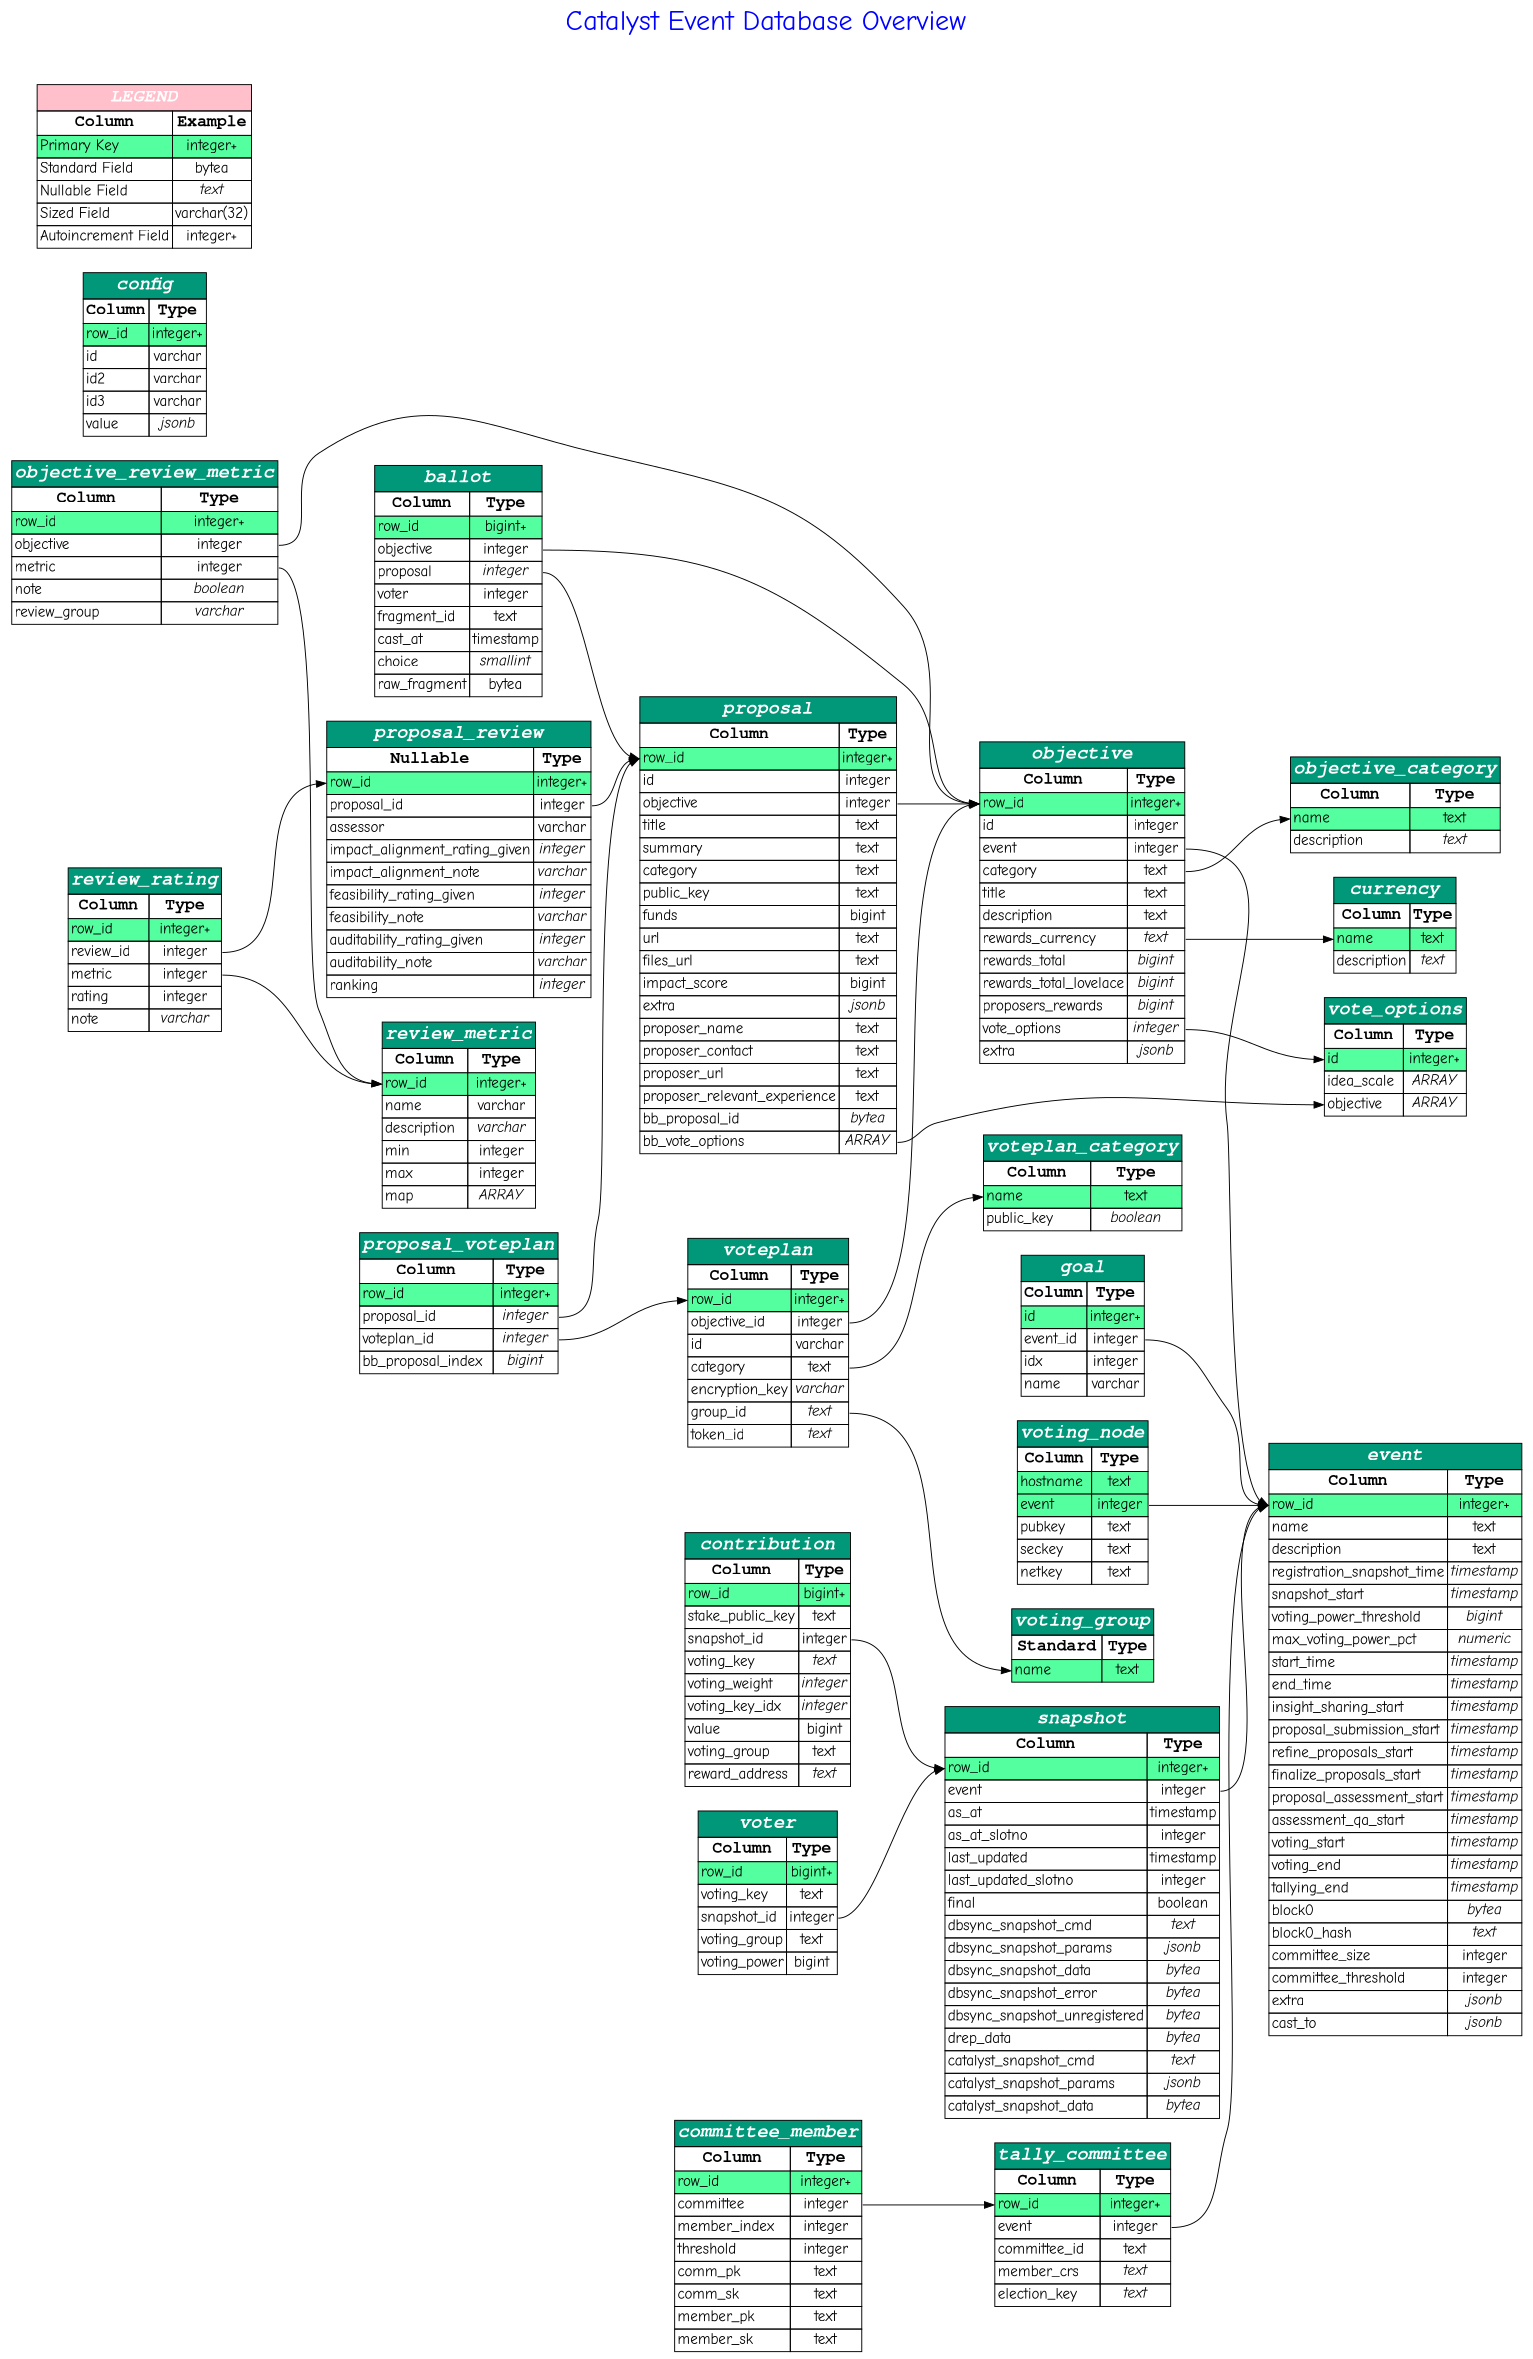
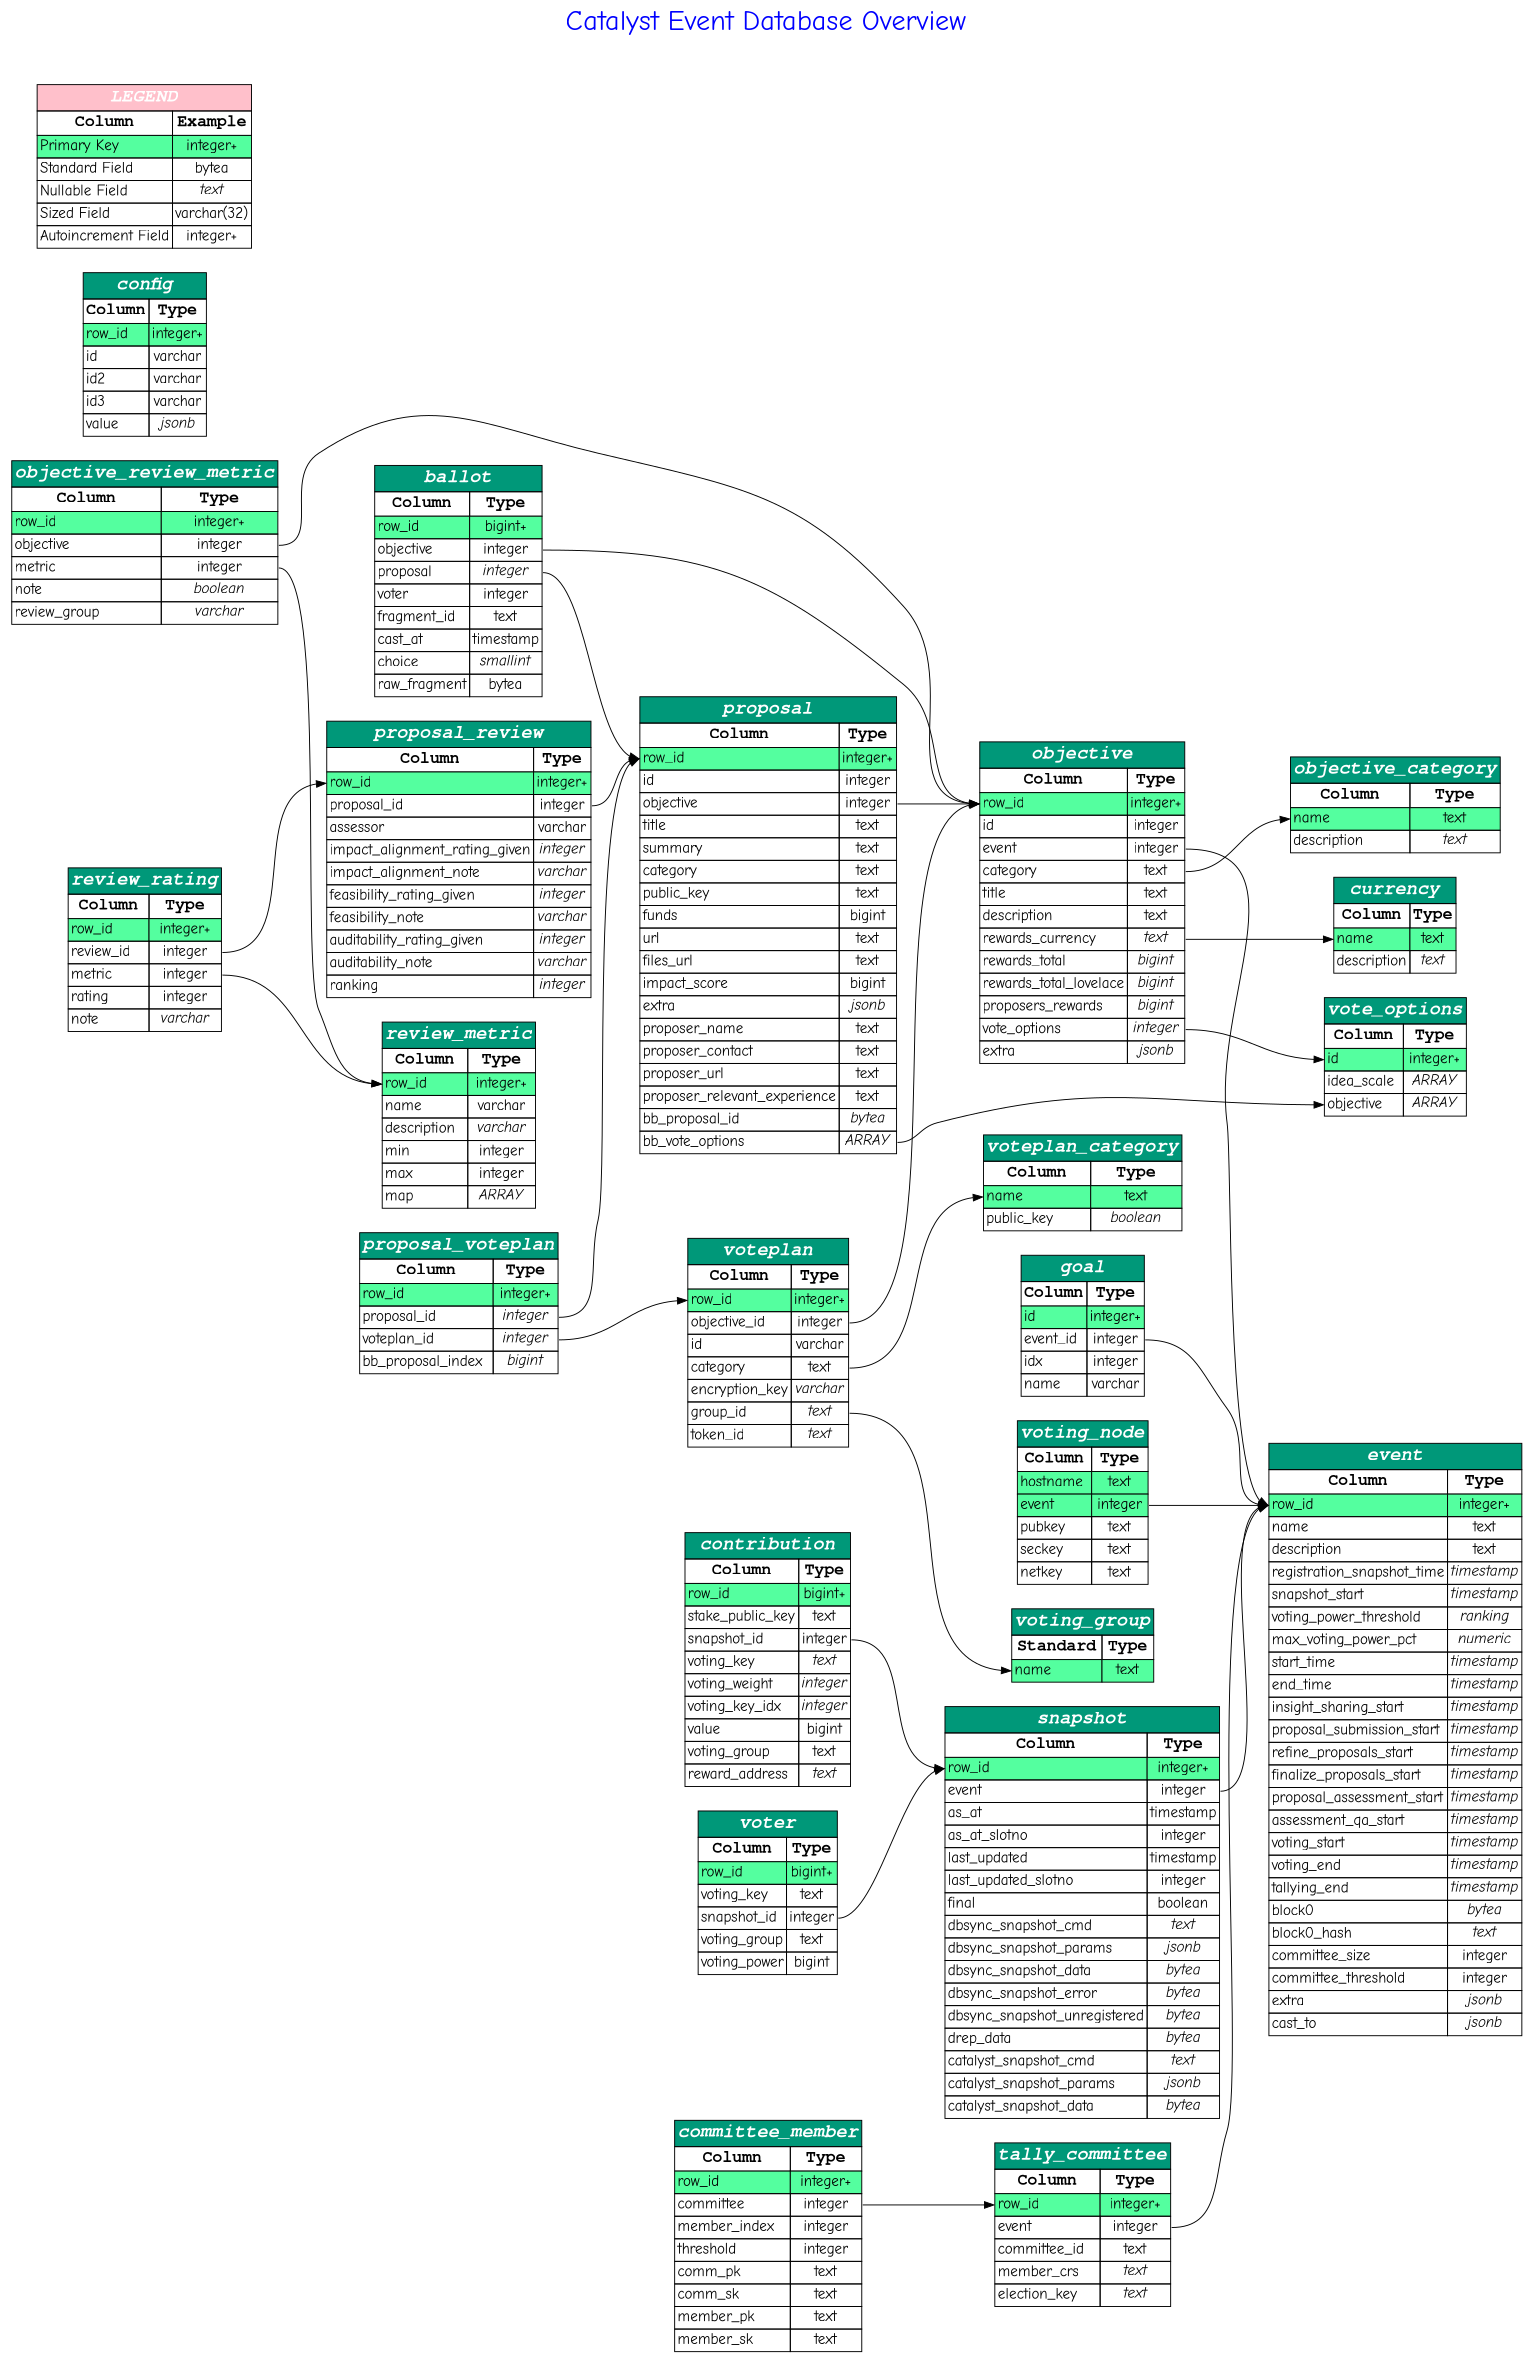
(430, 758) -> (430, 758)
(1485, 1616) -> (1485, 1616)
